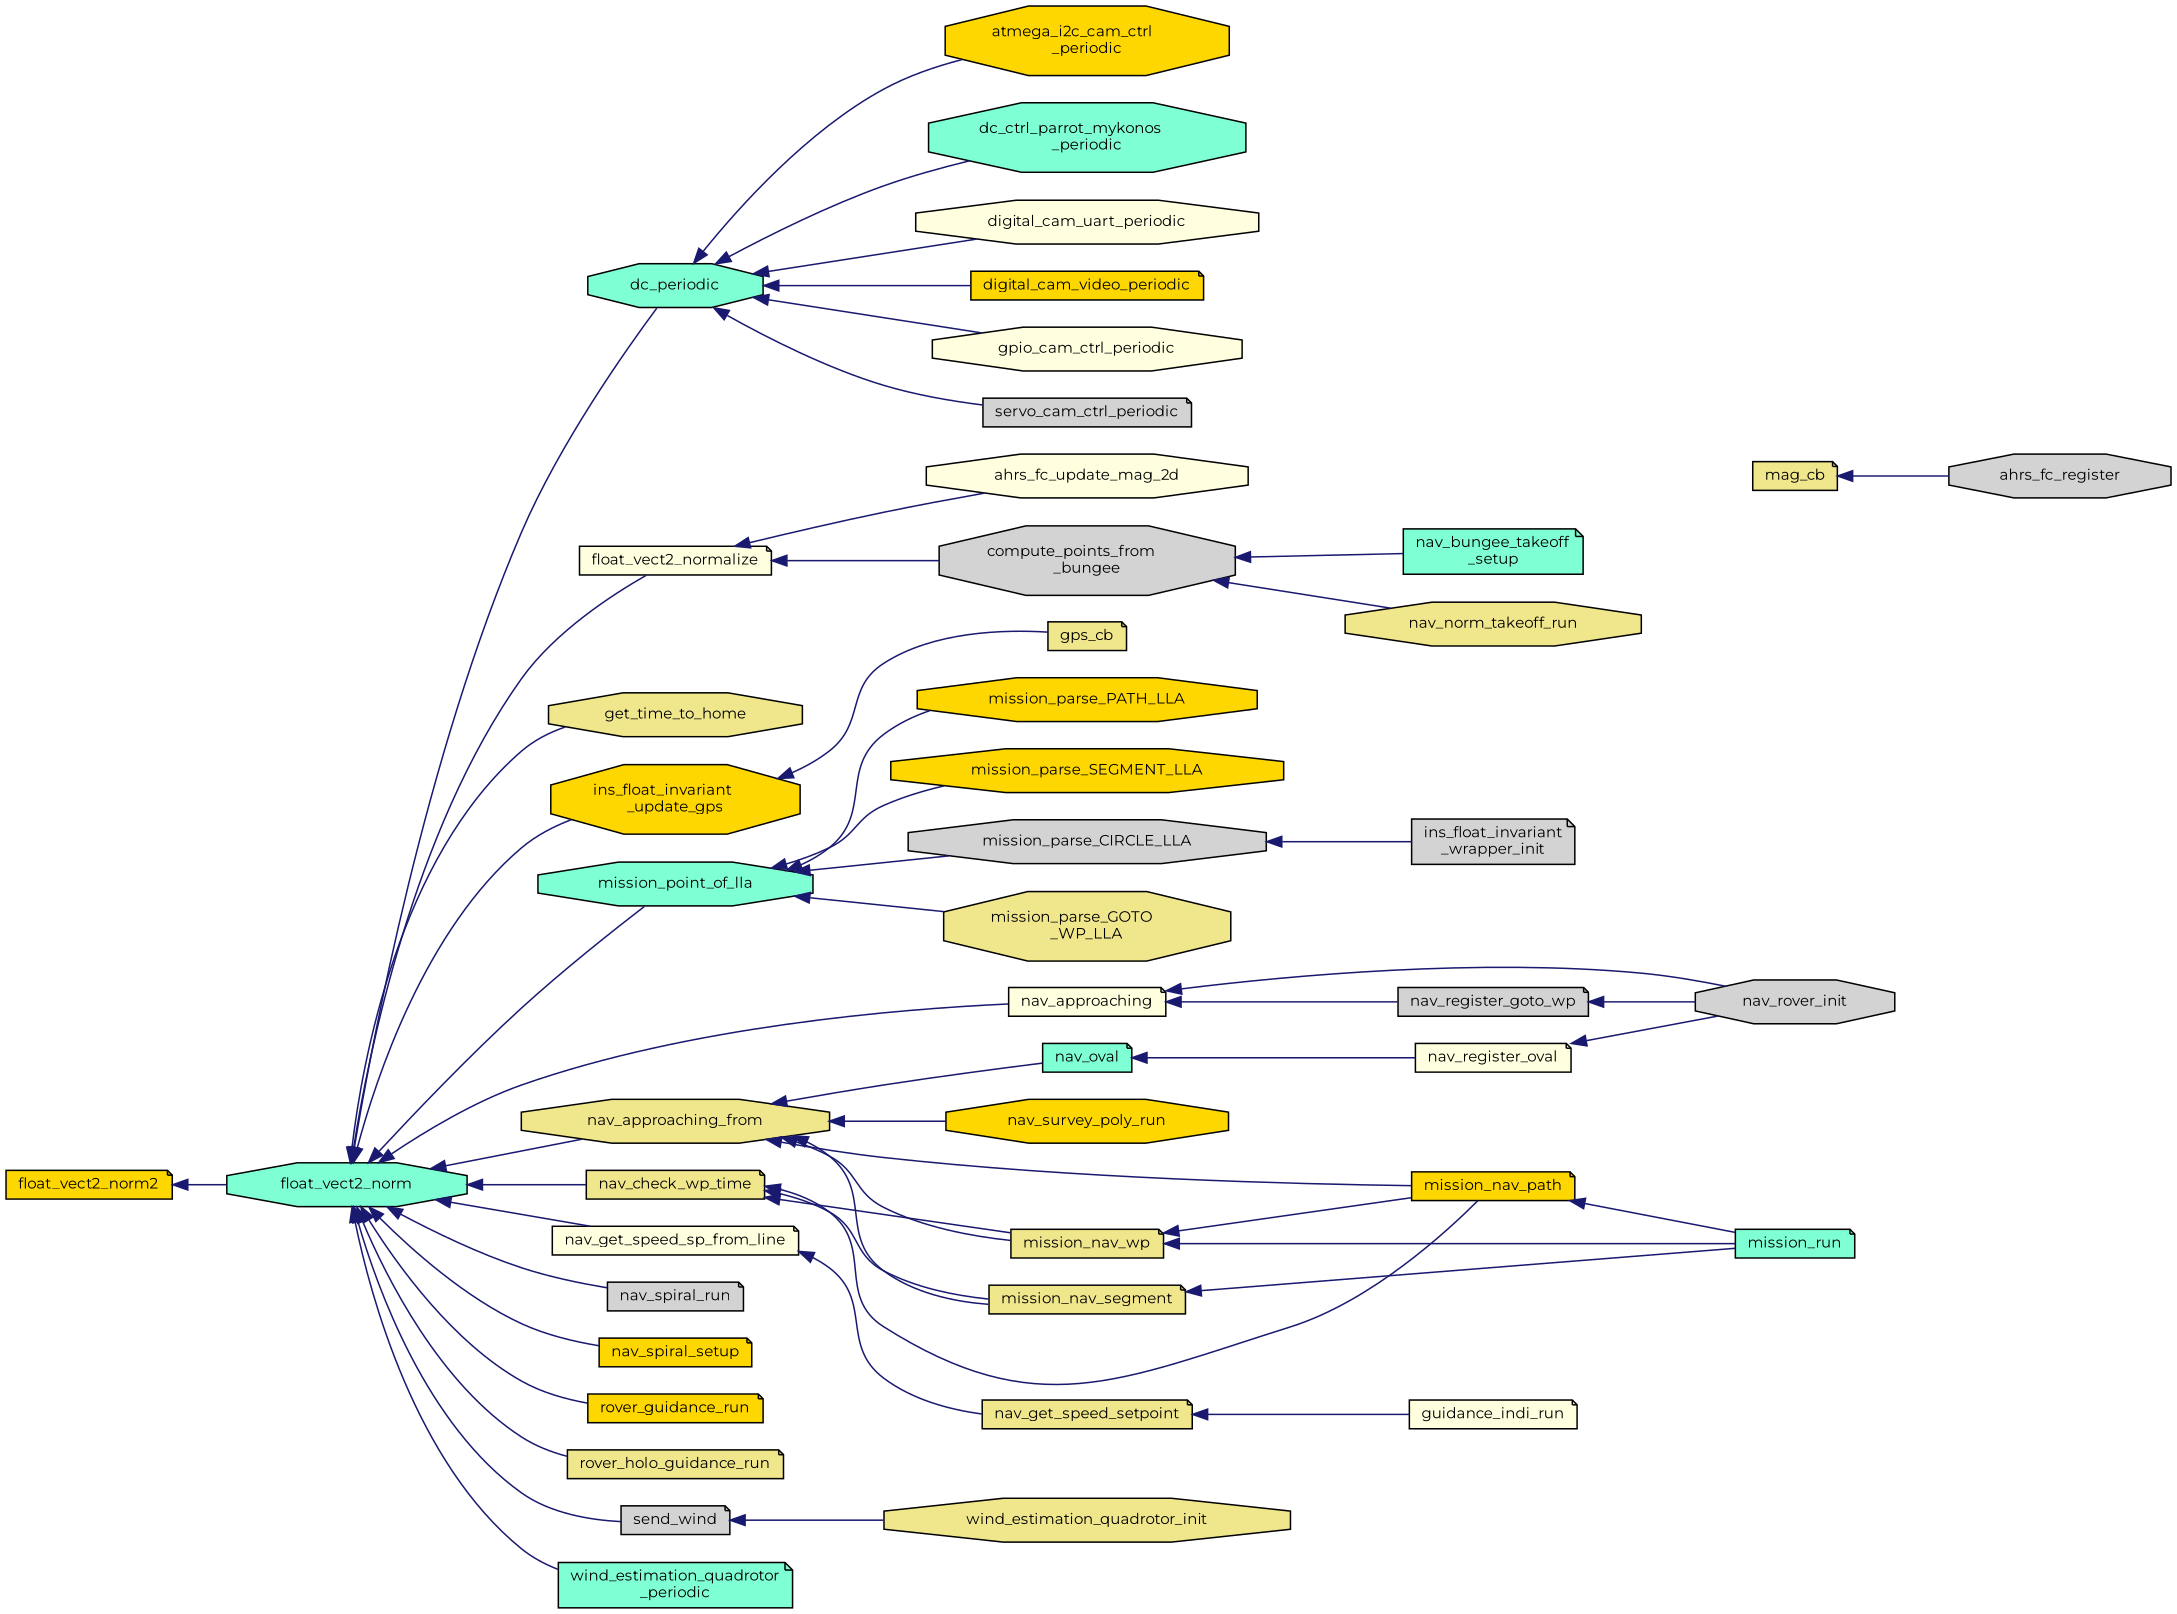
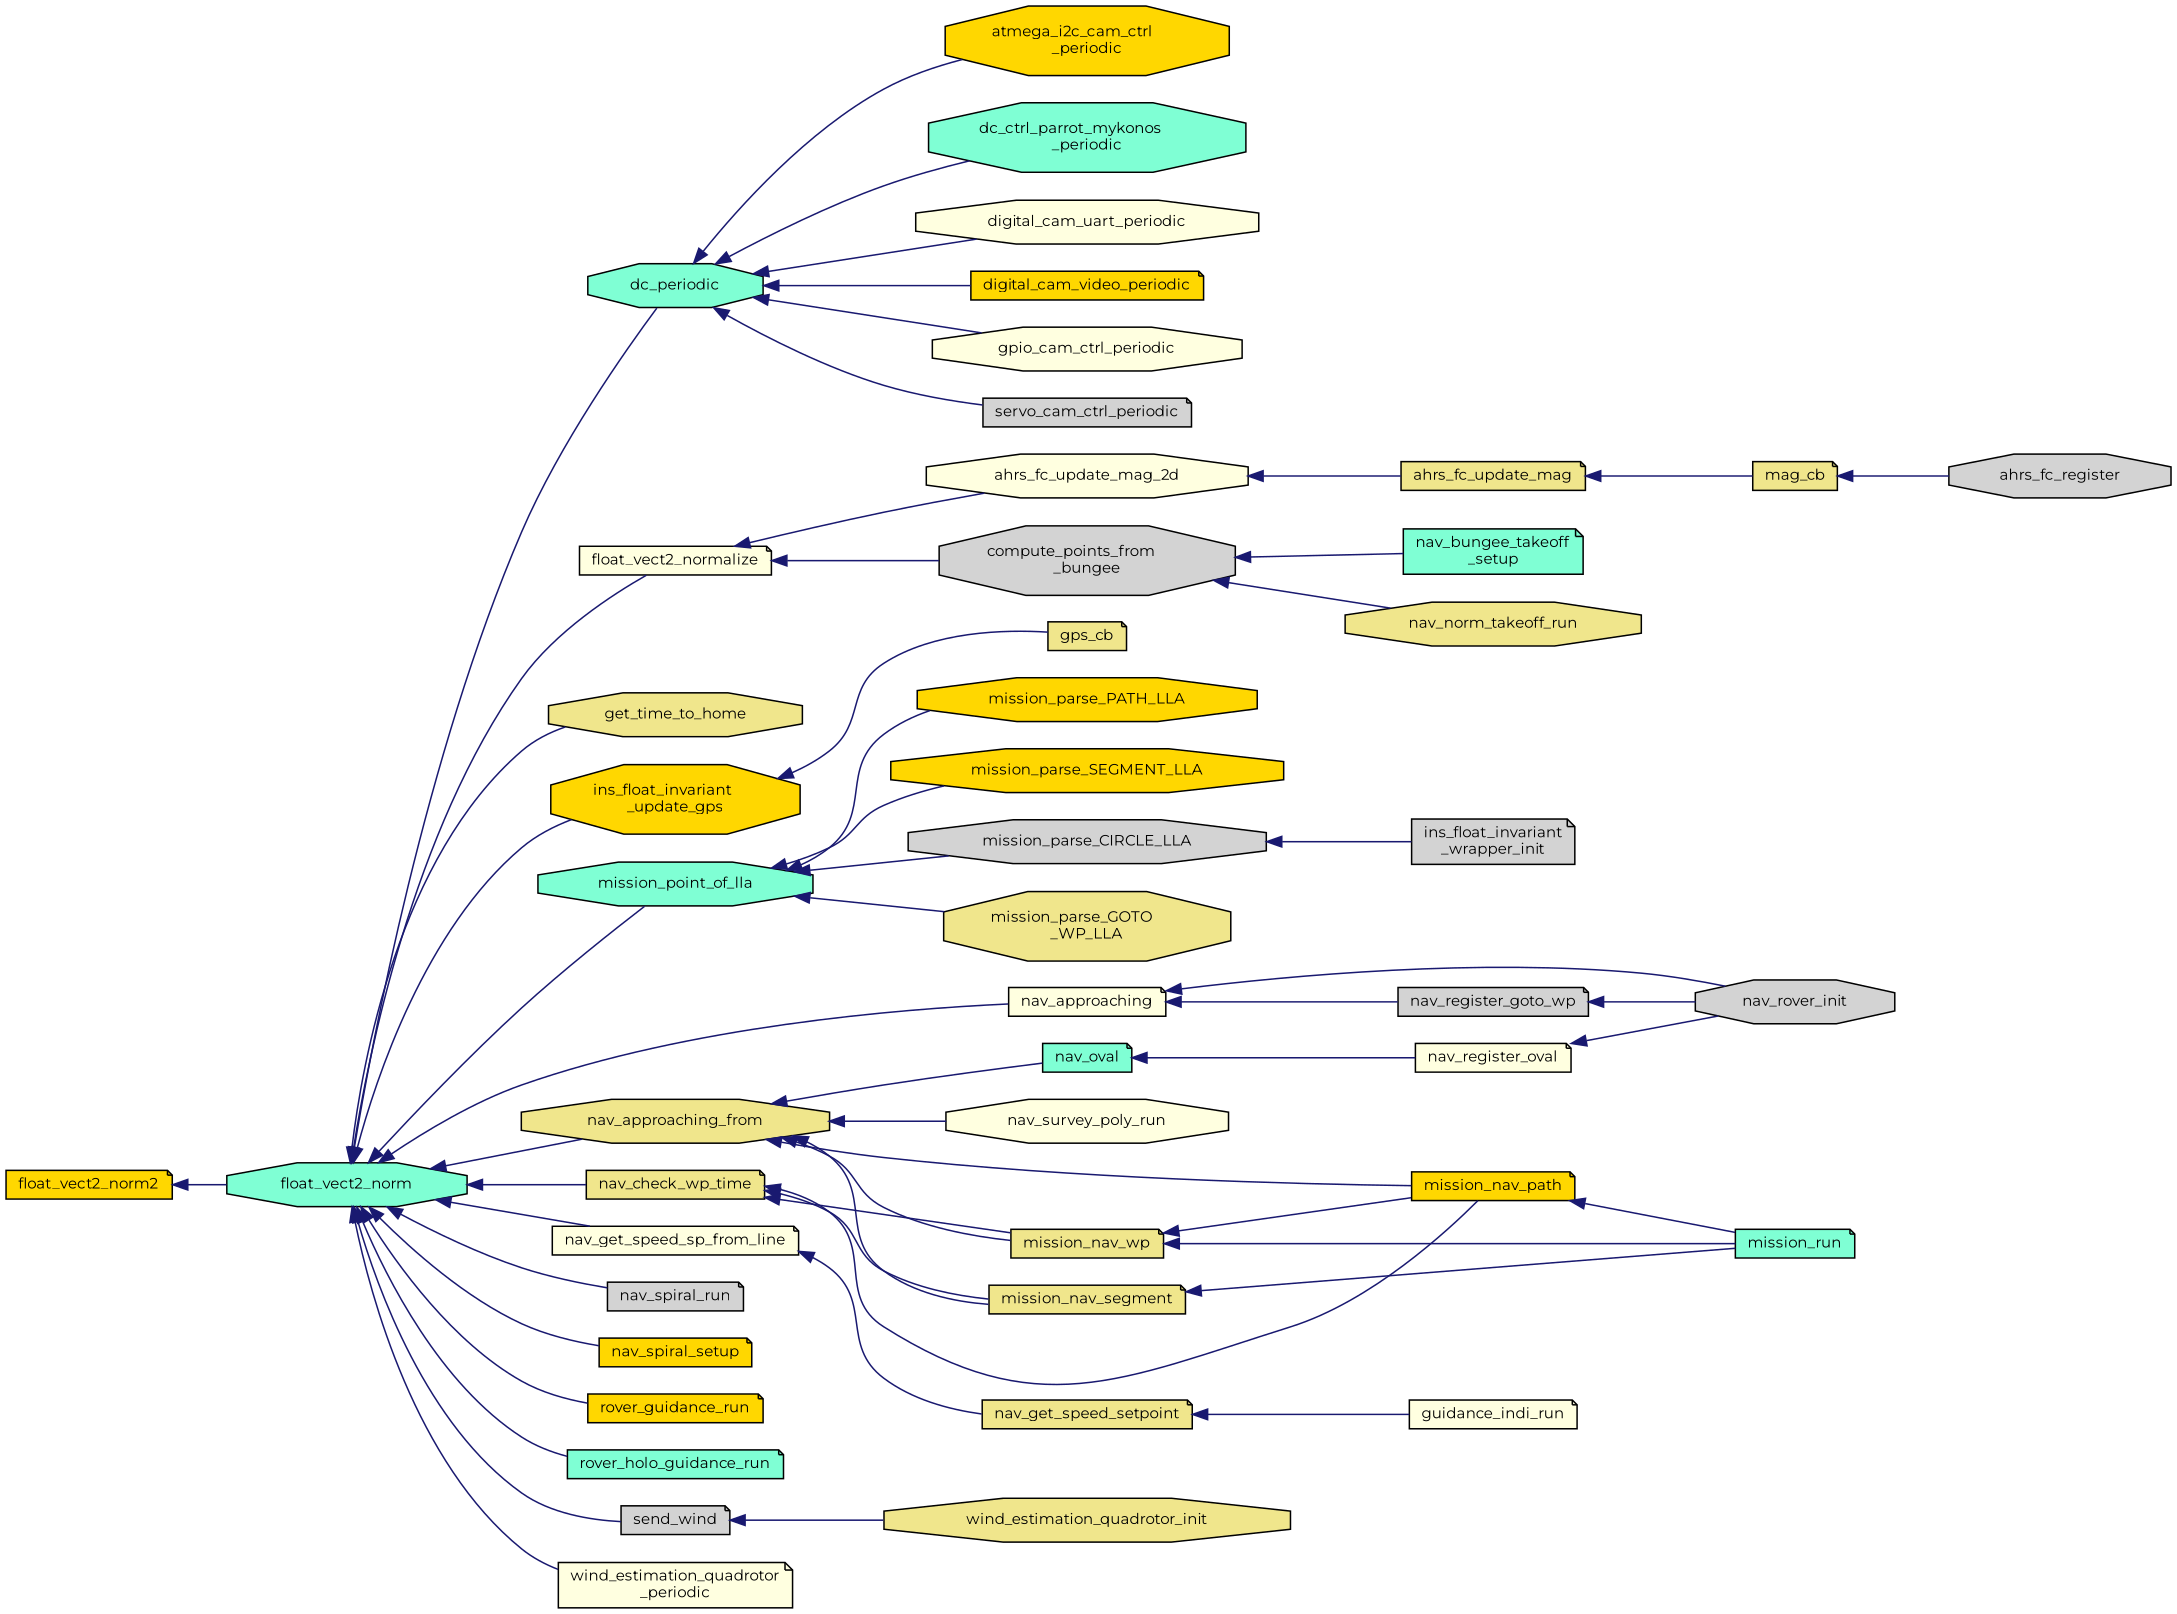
none -> (1493, 476)
(1087, 1121) -> (1087, 1121)
(675, 1464) -> (675, 1464)
(675, 1585) -> (675, 1585)
